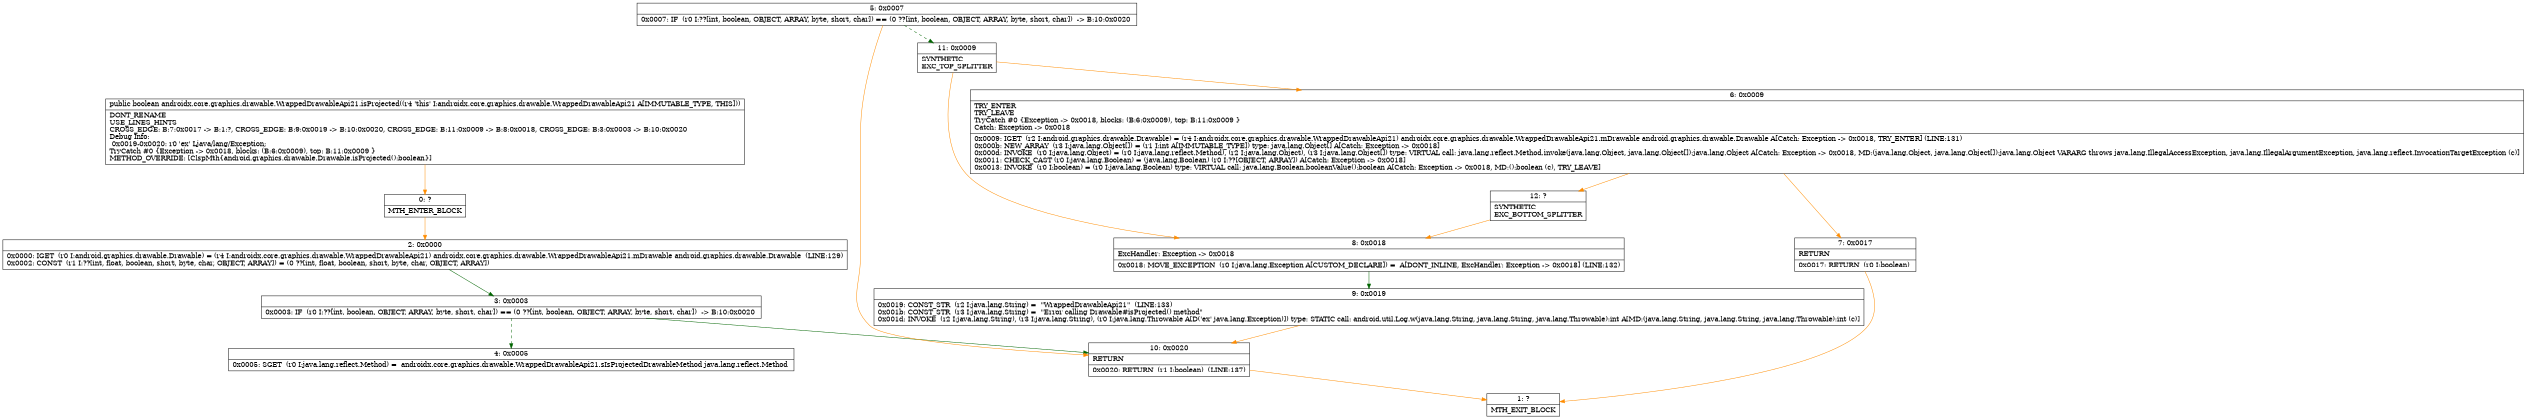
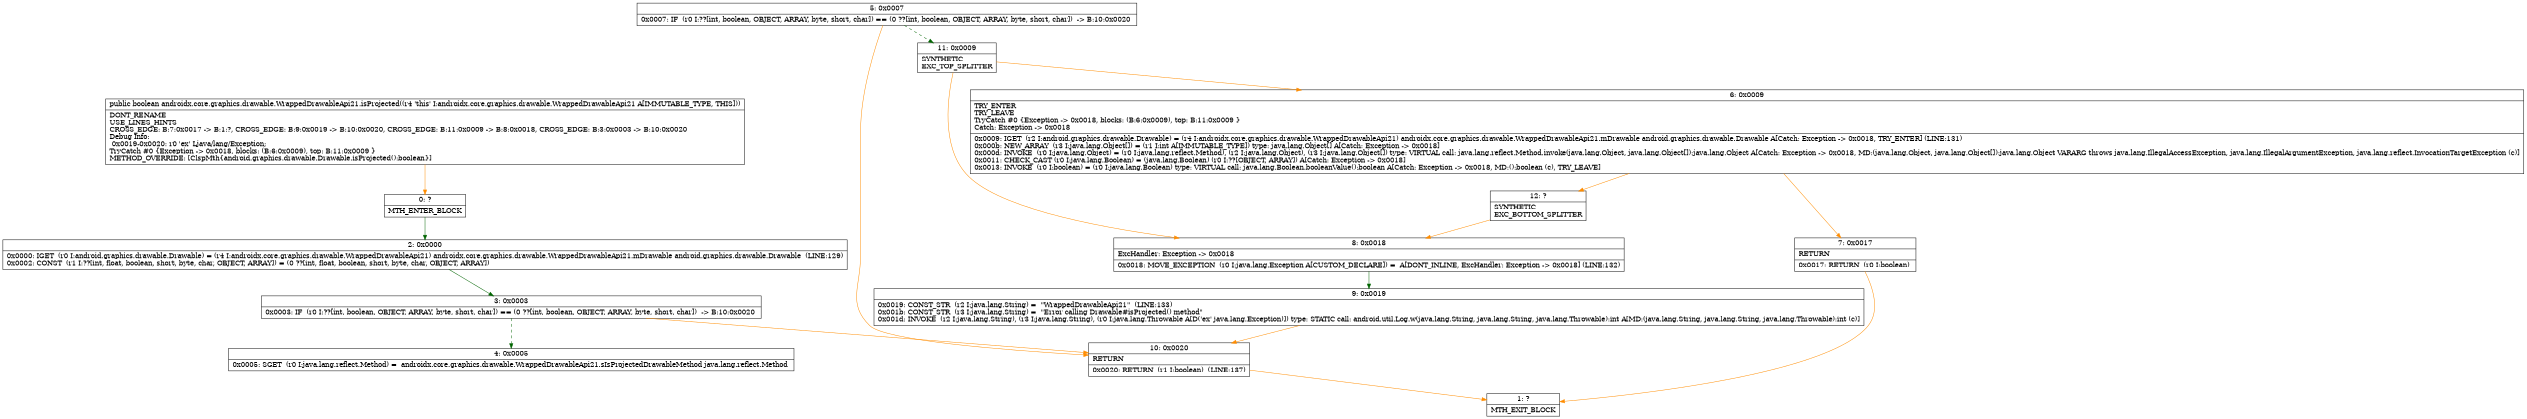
(425, 226) -> (425, 226)
(865, 335) -> (865, 335)
